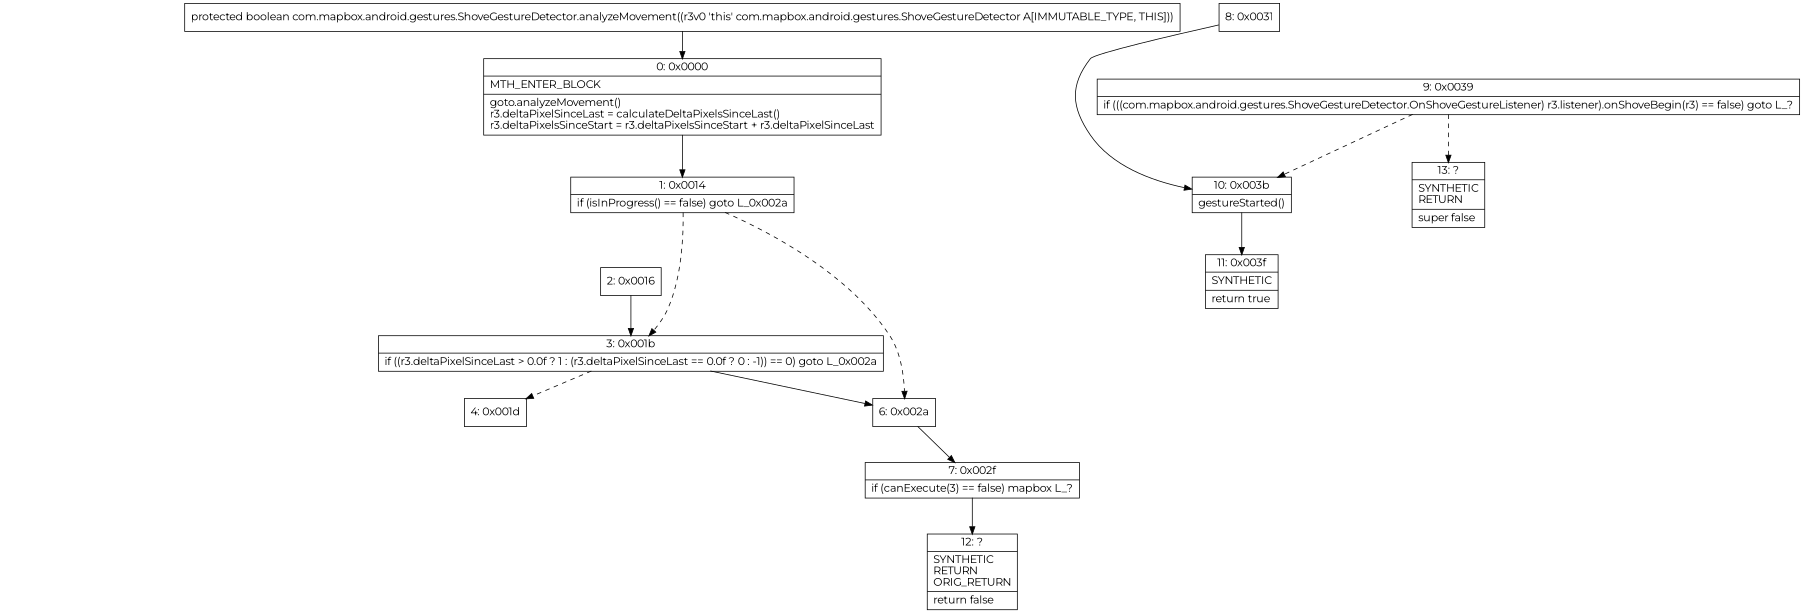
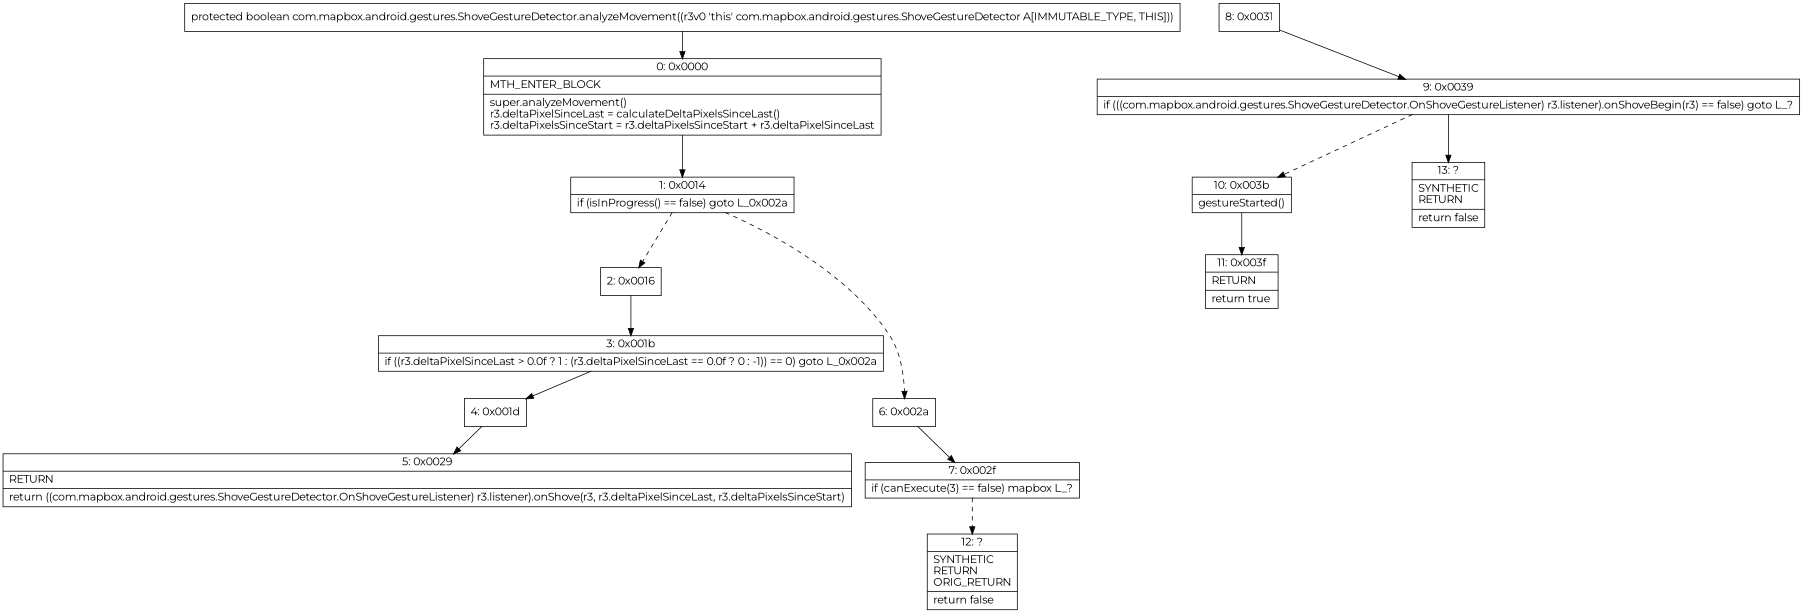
(1077, 85) -> (1339, 53)
(556, 103) -> (558, 103)
(1448, 135) -> (1448, 135)
(1447, 218) -> (1448, 218)
(678, 274) -> (657, 237)
(1242, 281) -> (1234, 281)
(562, 383) -> (562, 383)
(788, 387) -> none
none -> (427, 480)
(972, 512) -> (972, 512)
